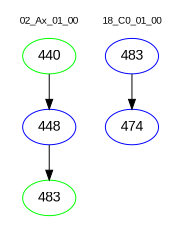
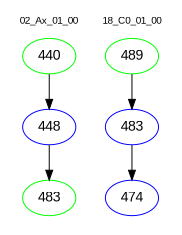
none -> (132, 56)
